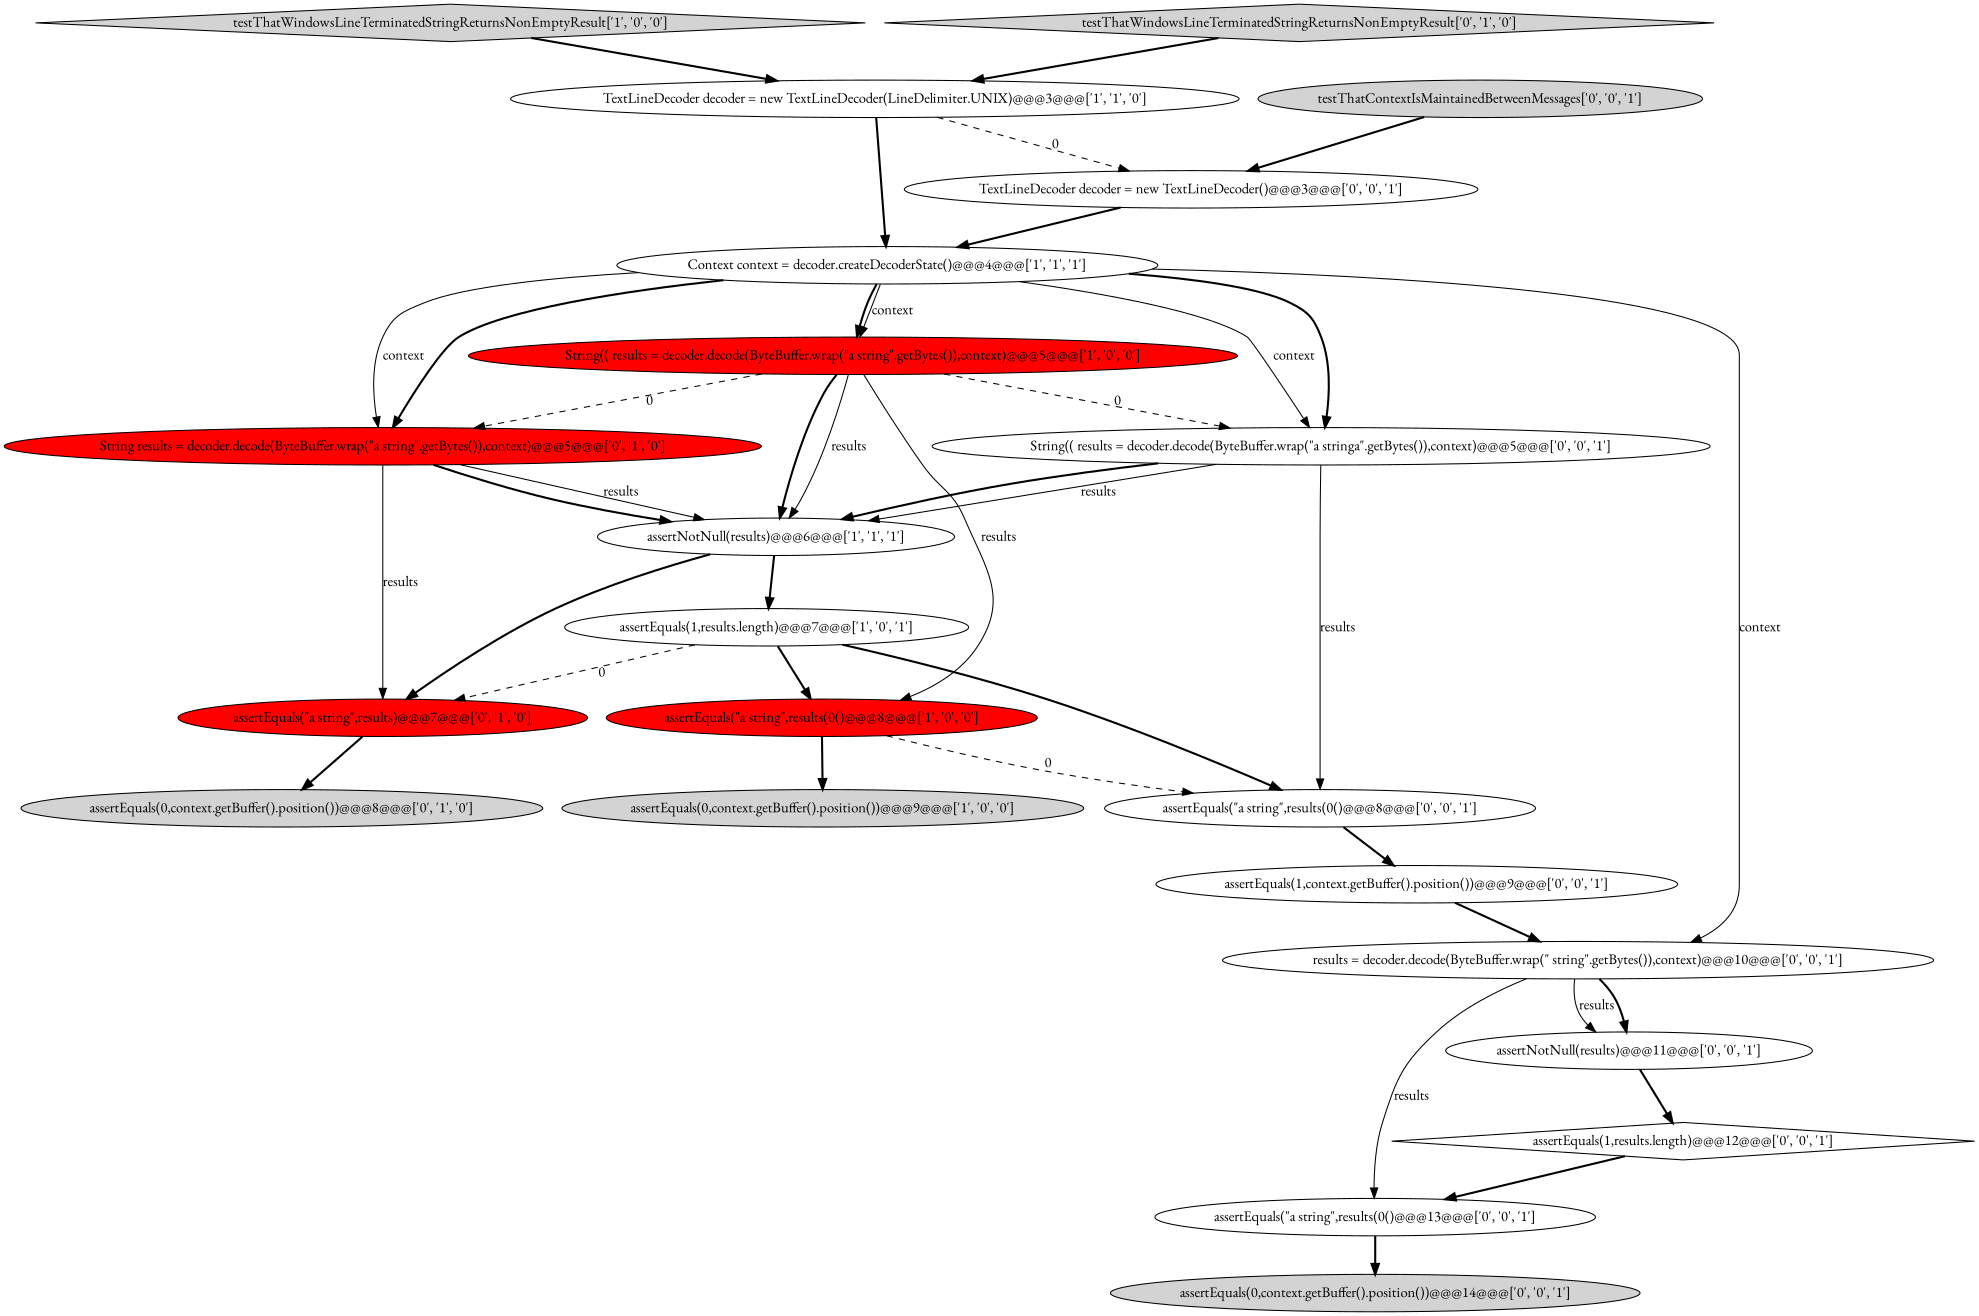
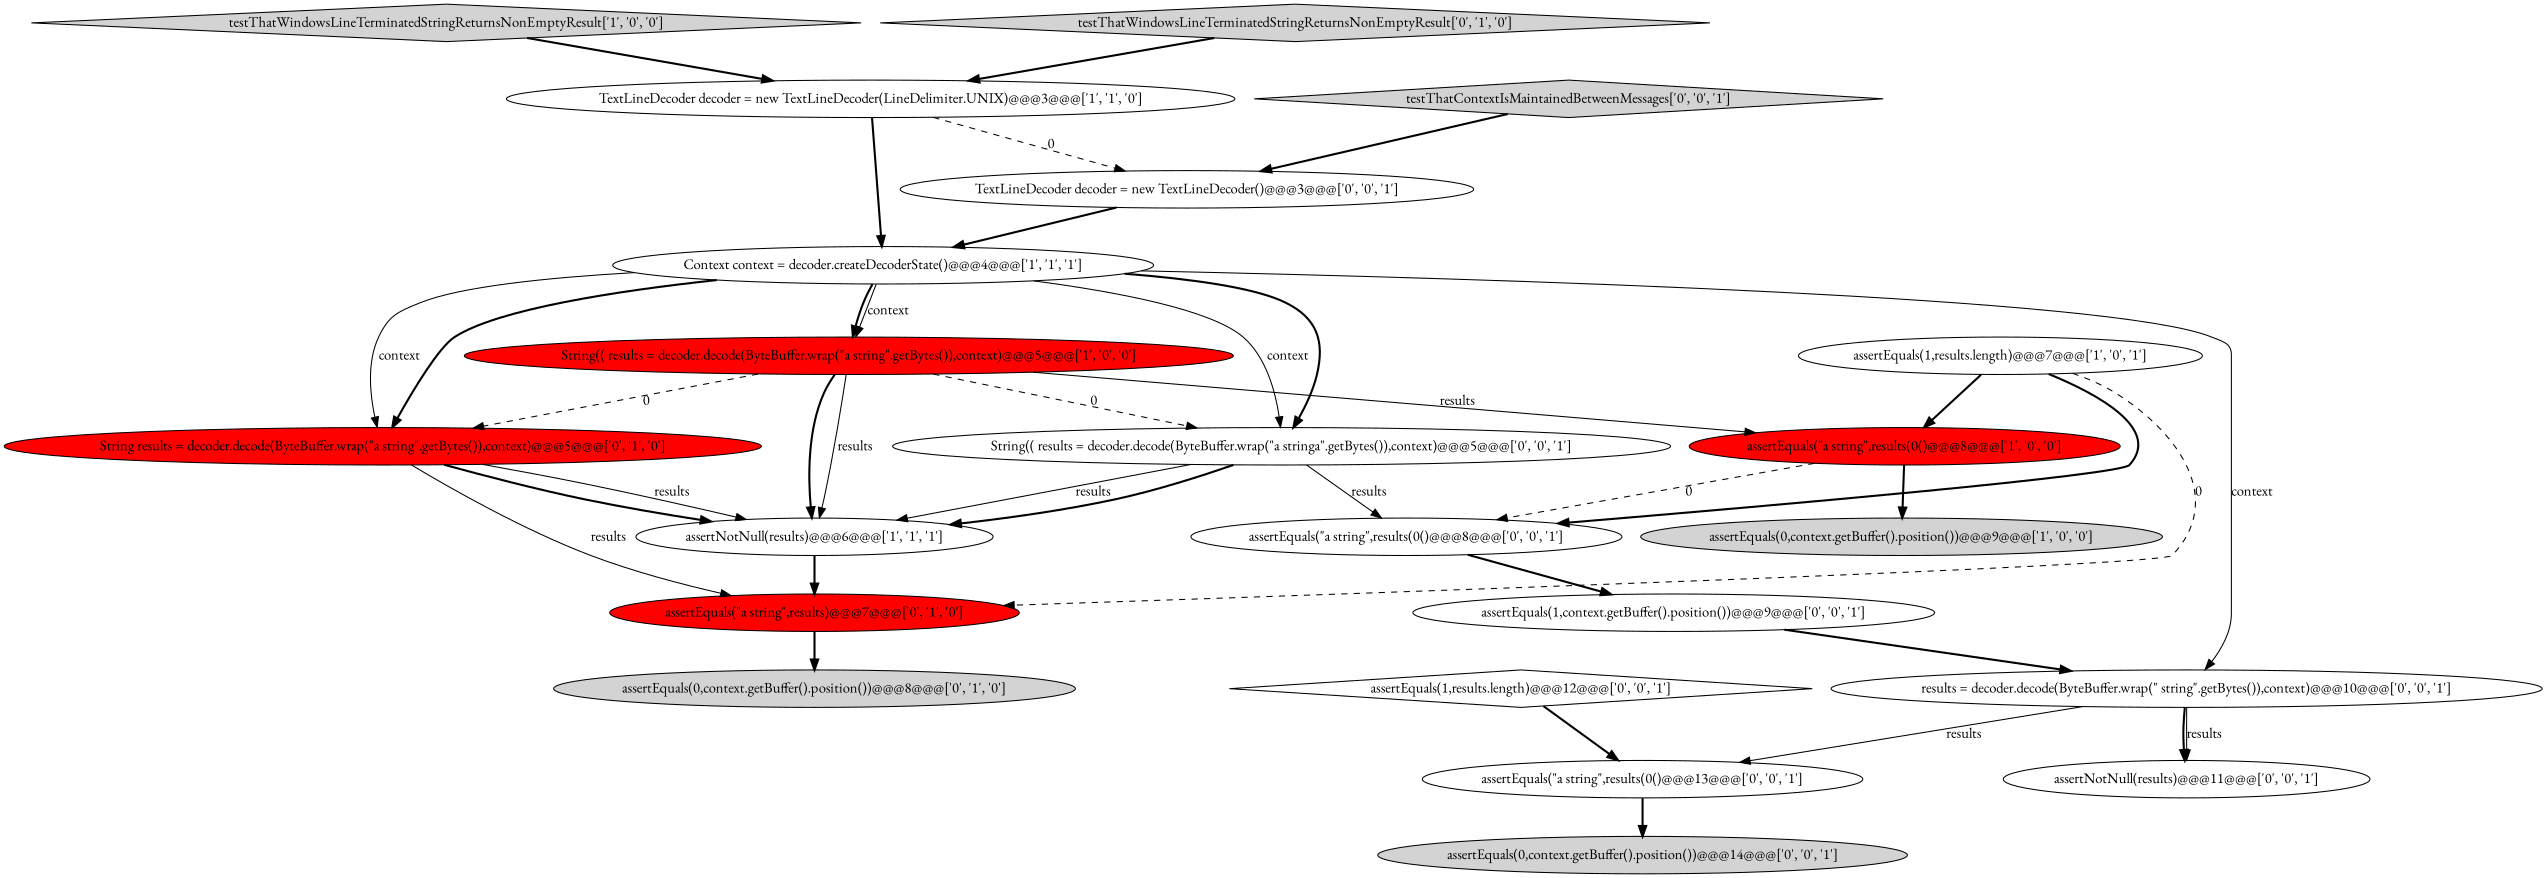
(1480, 99) -> (1569, 99)
(772, 577) -> none
(1654, 1092) -> none
